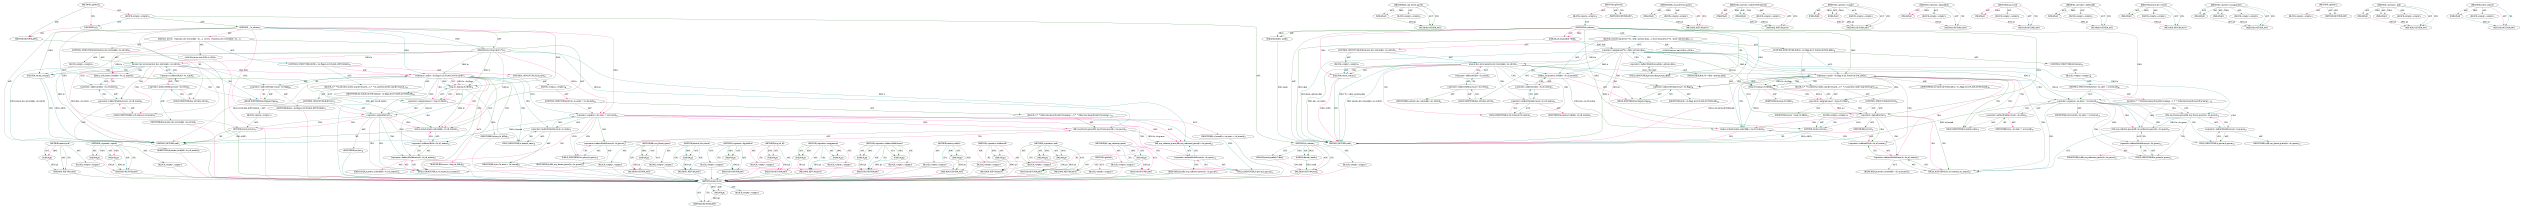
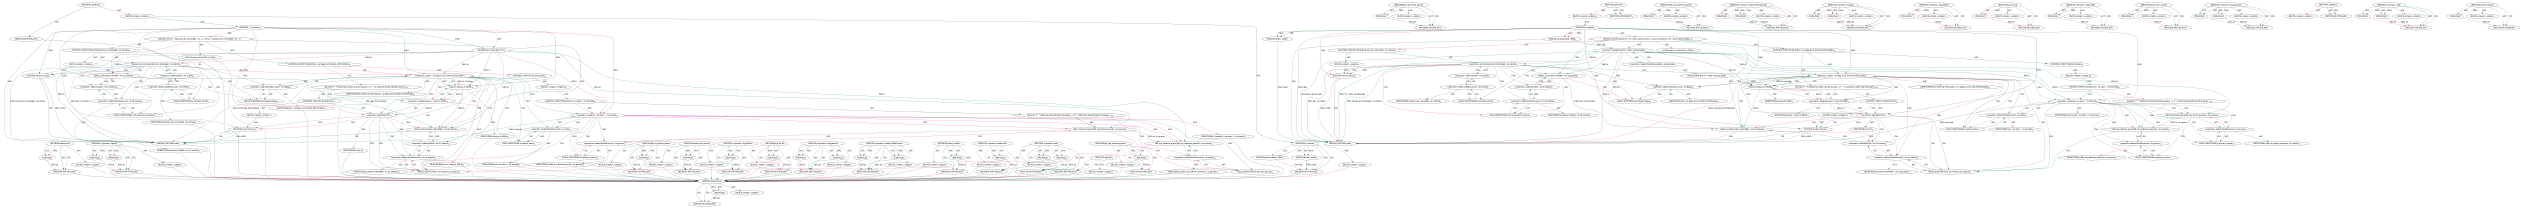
(91, 28) -> none
(1650, 76) -> none
